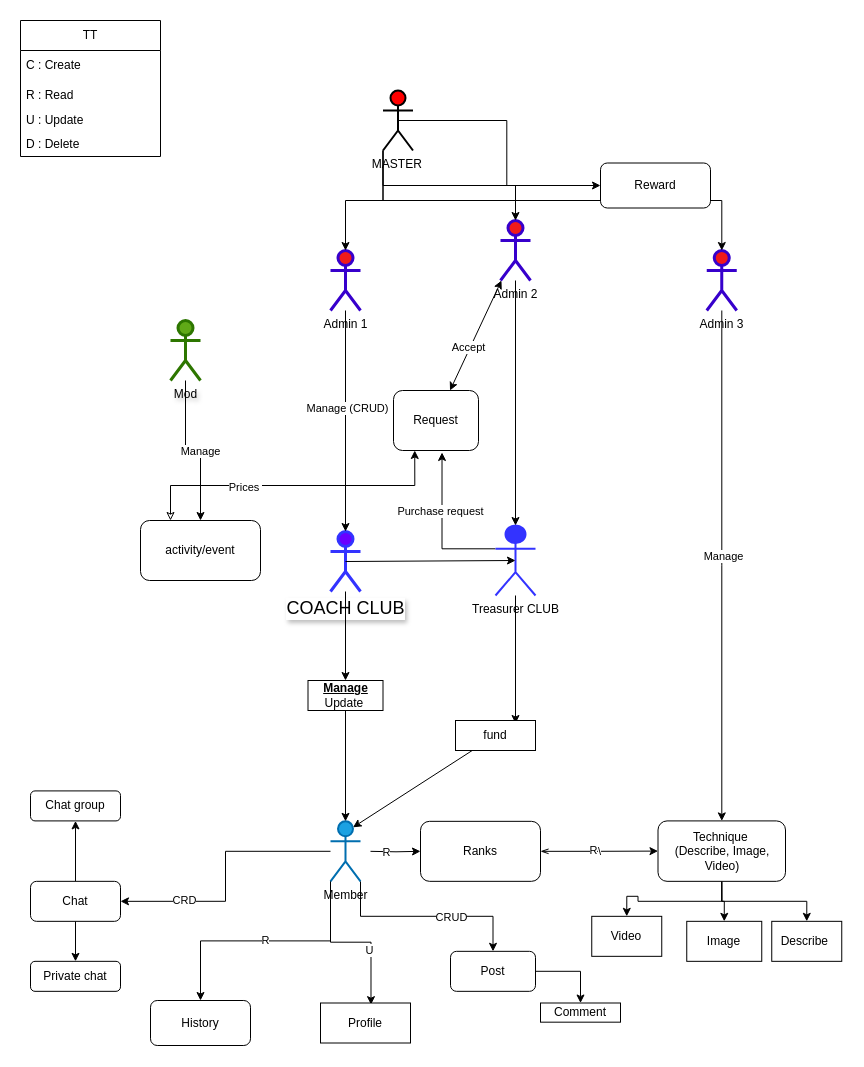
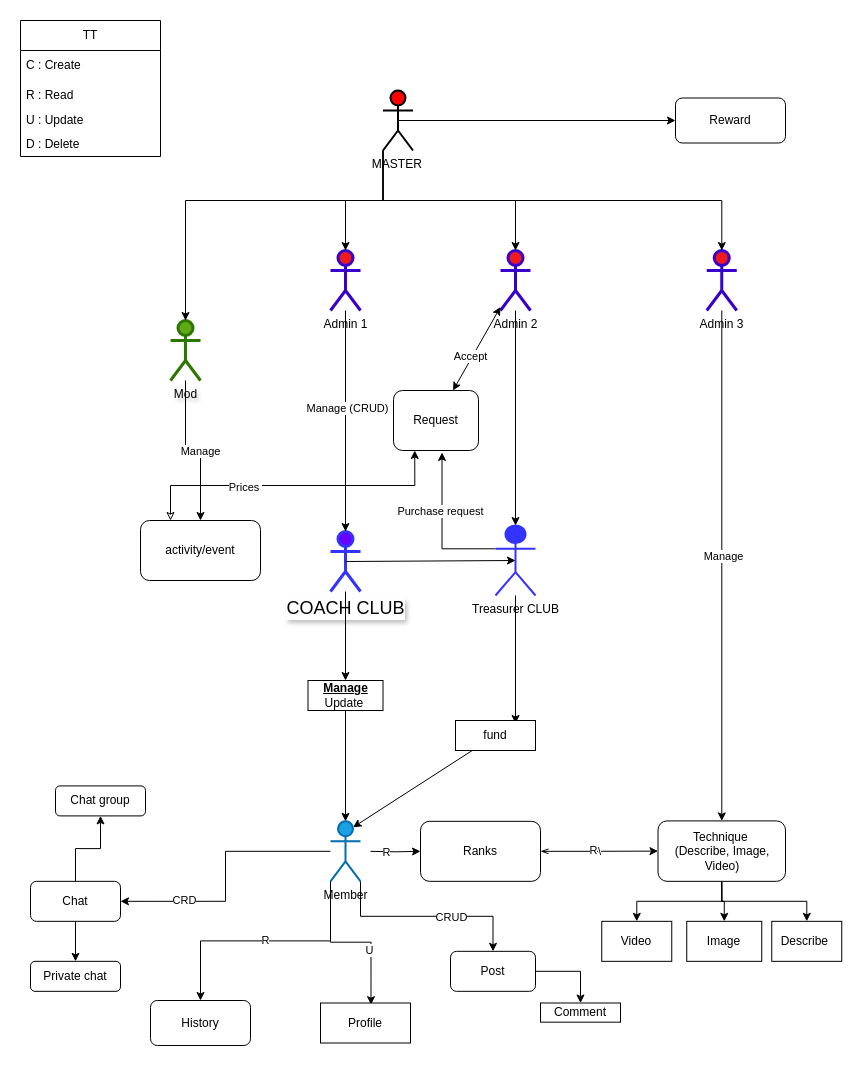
(656, 186) -> (731, 121)
none -> (208, 201)
(516, 251) -> (516, 281)
(76, 806) -> (101, 801)
(627, 936) -> (637, 941)
